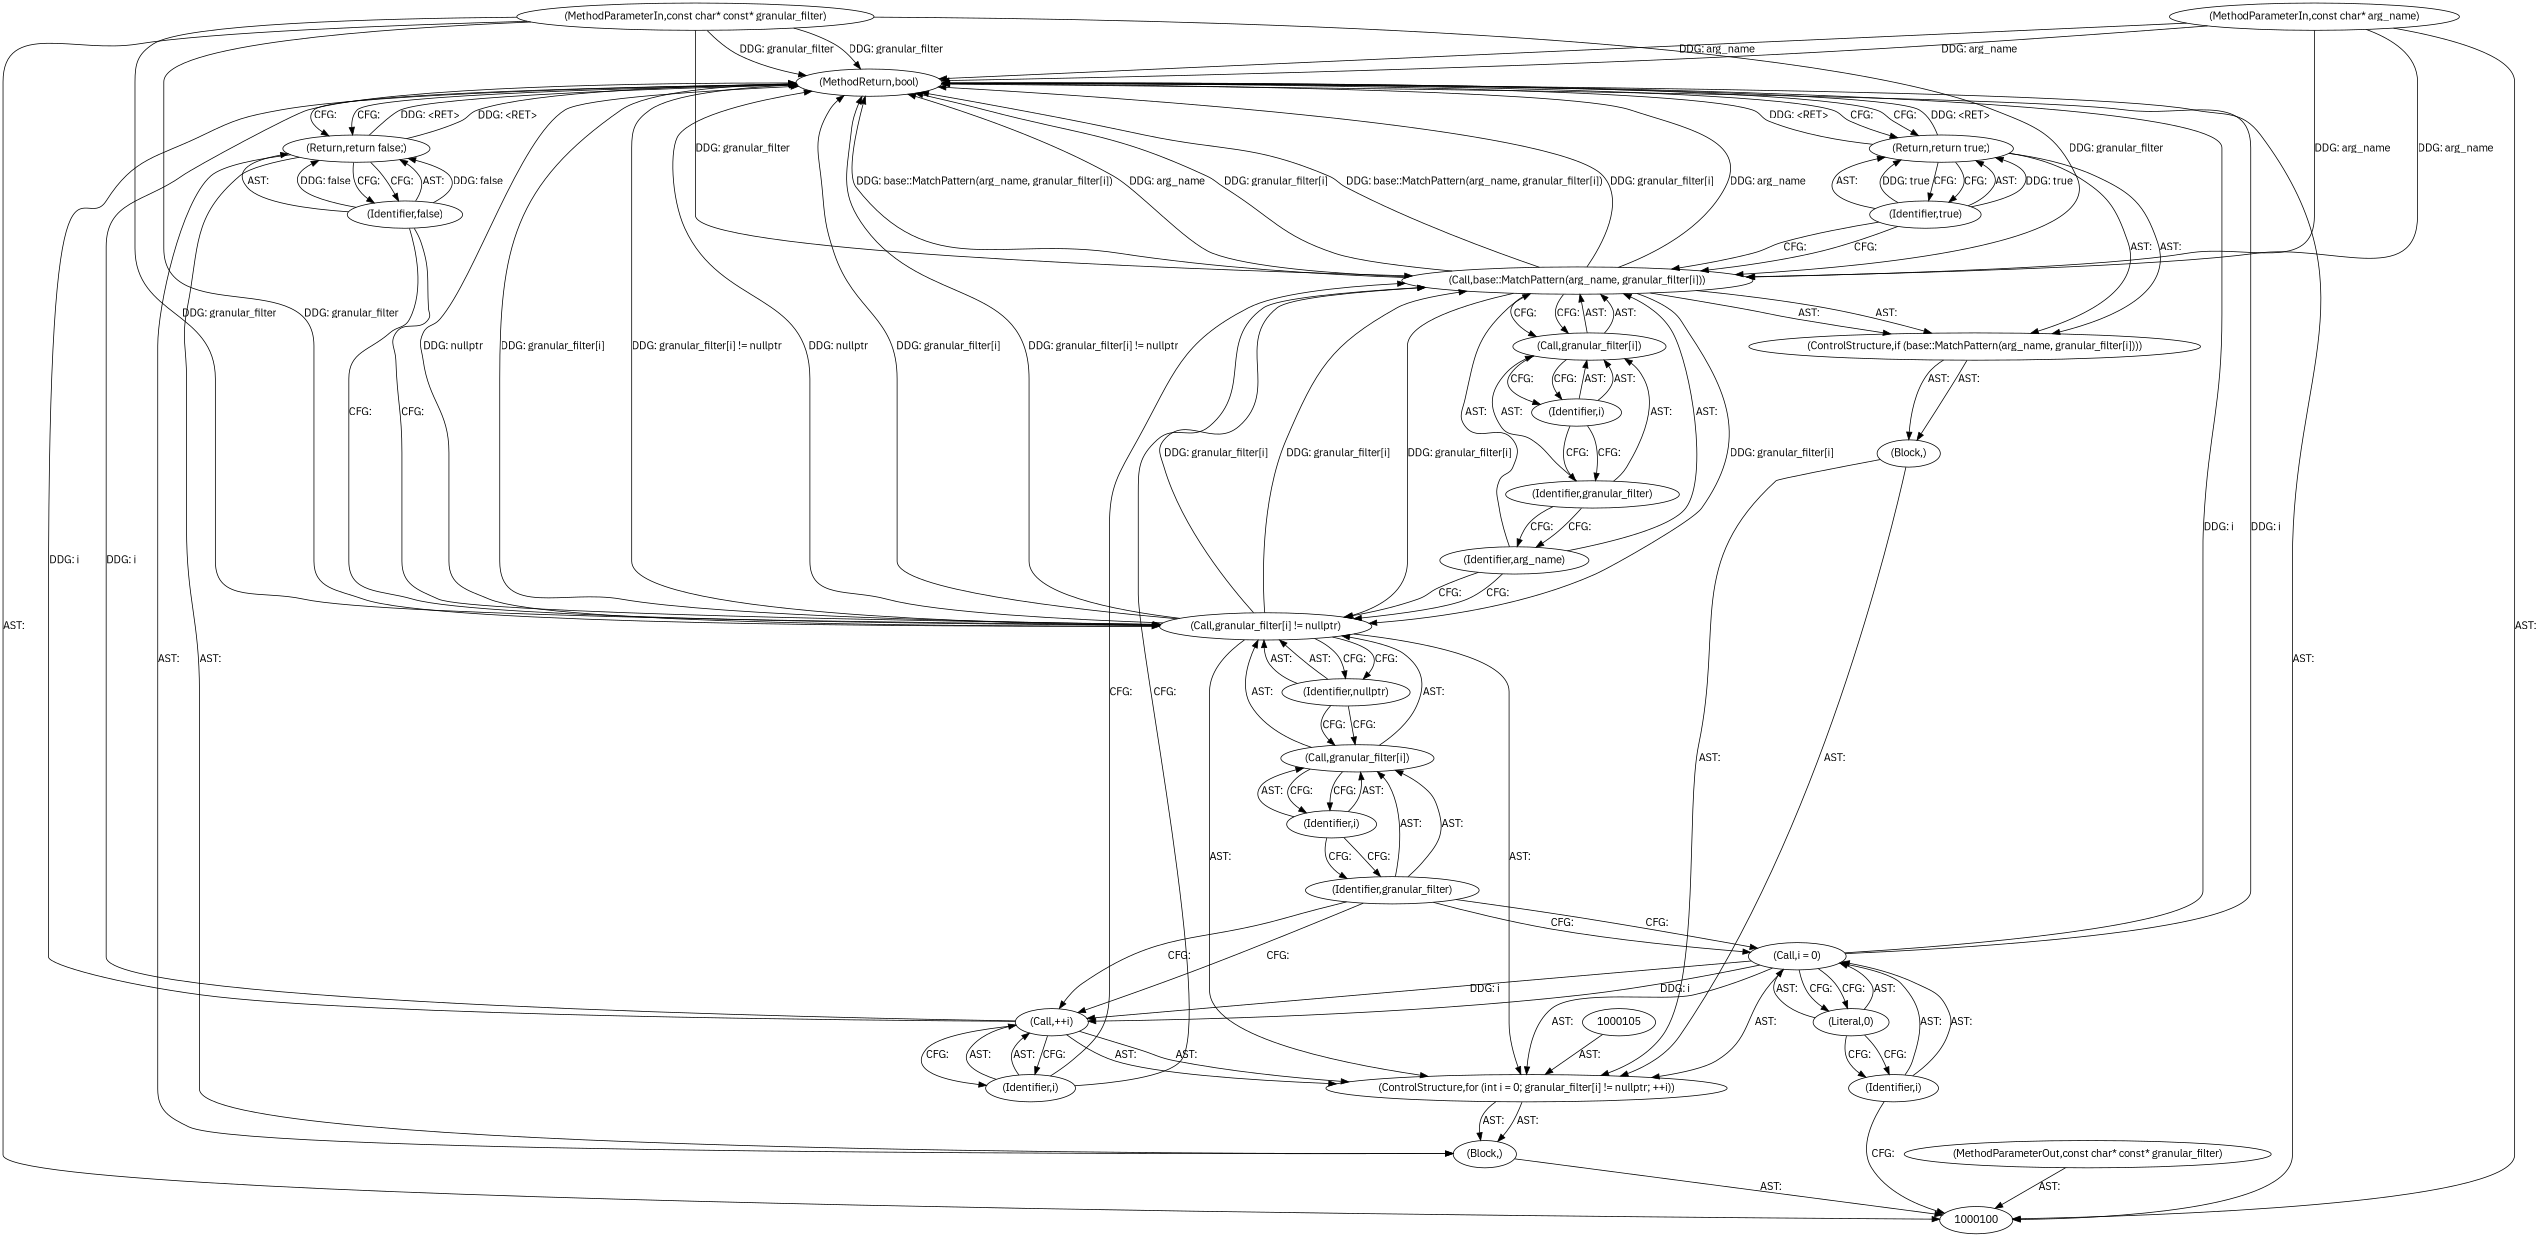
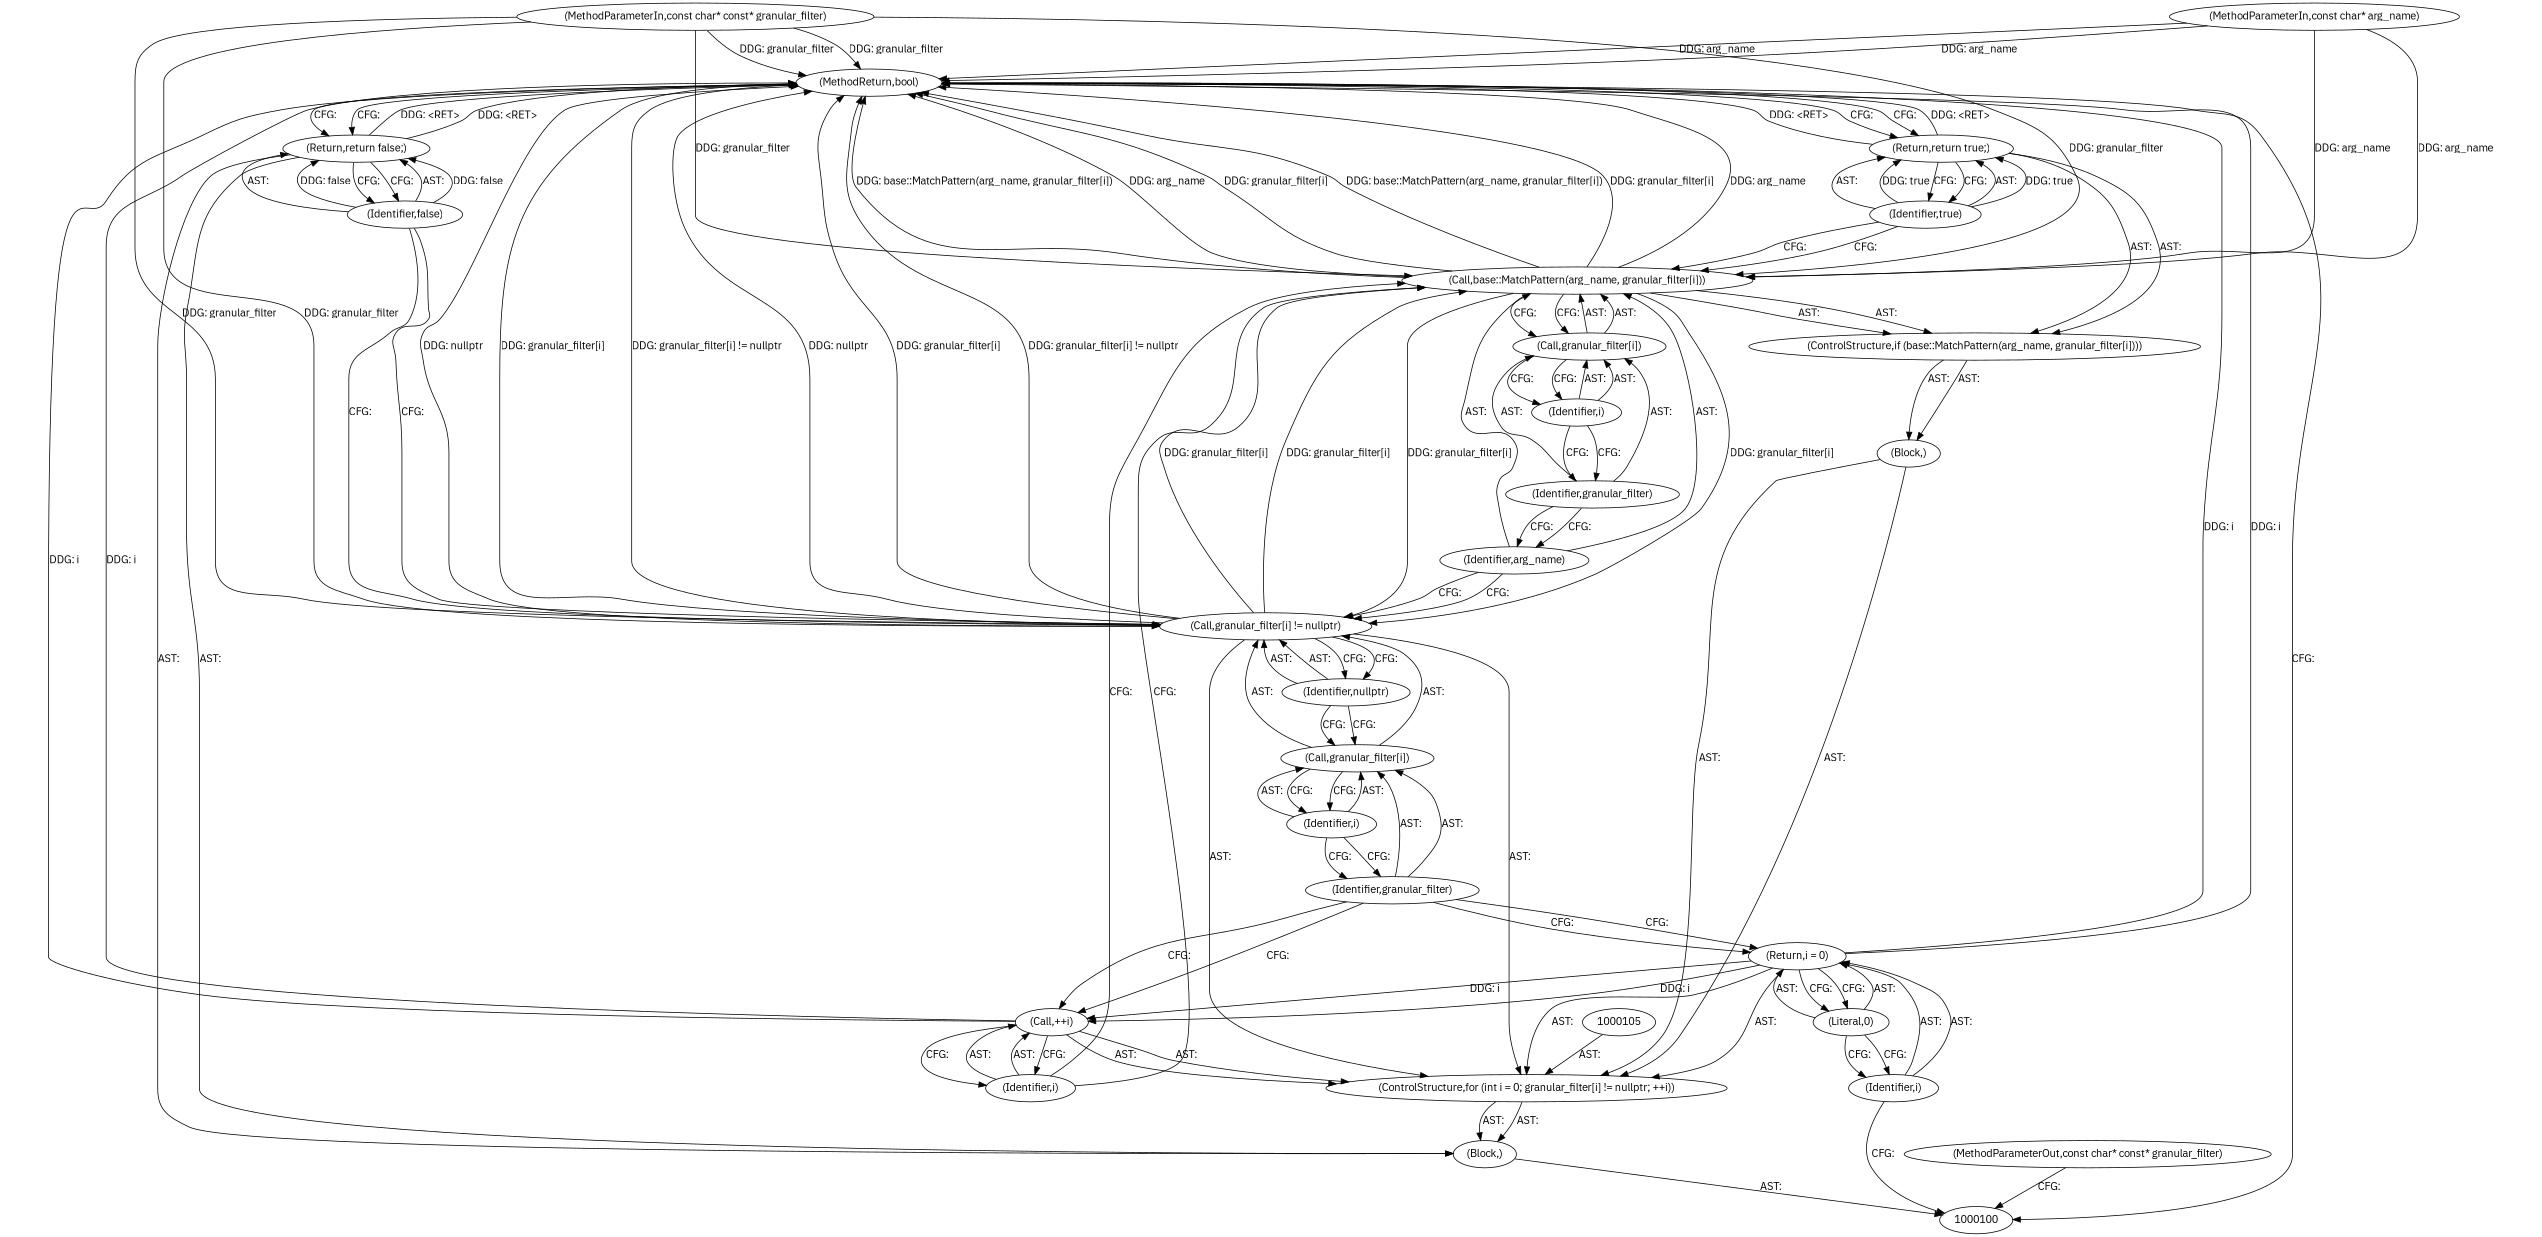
(2305, 659) -> (2305, 659)
(2515, 802) -> none
(1797, 956) -> (1797, 956)
(156, 1178) -> none
(2051, 1187) -> (2051, 1187)
